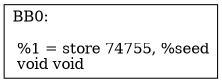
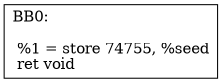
(49, 65) -> (44, 65)
